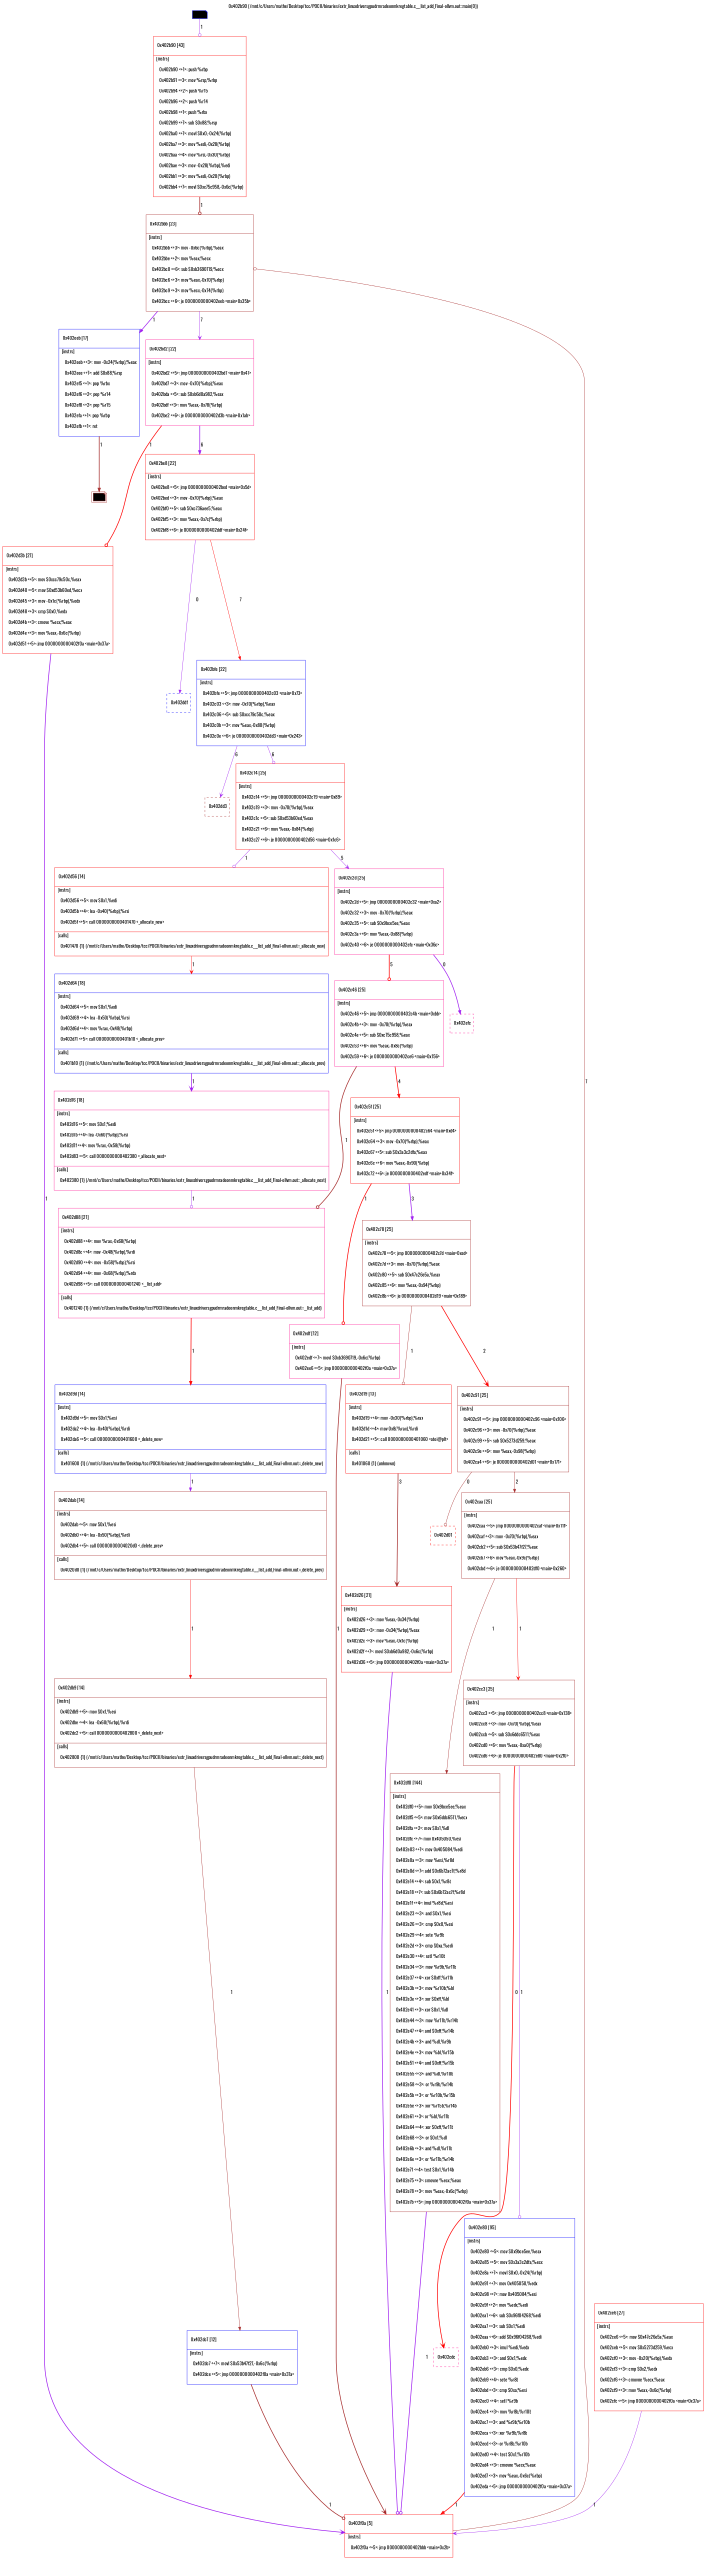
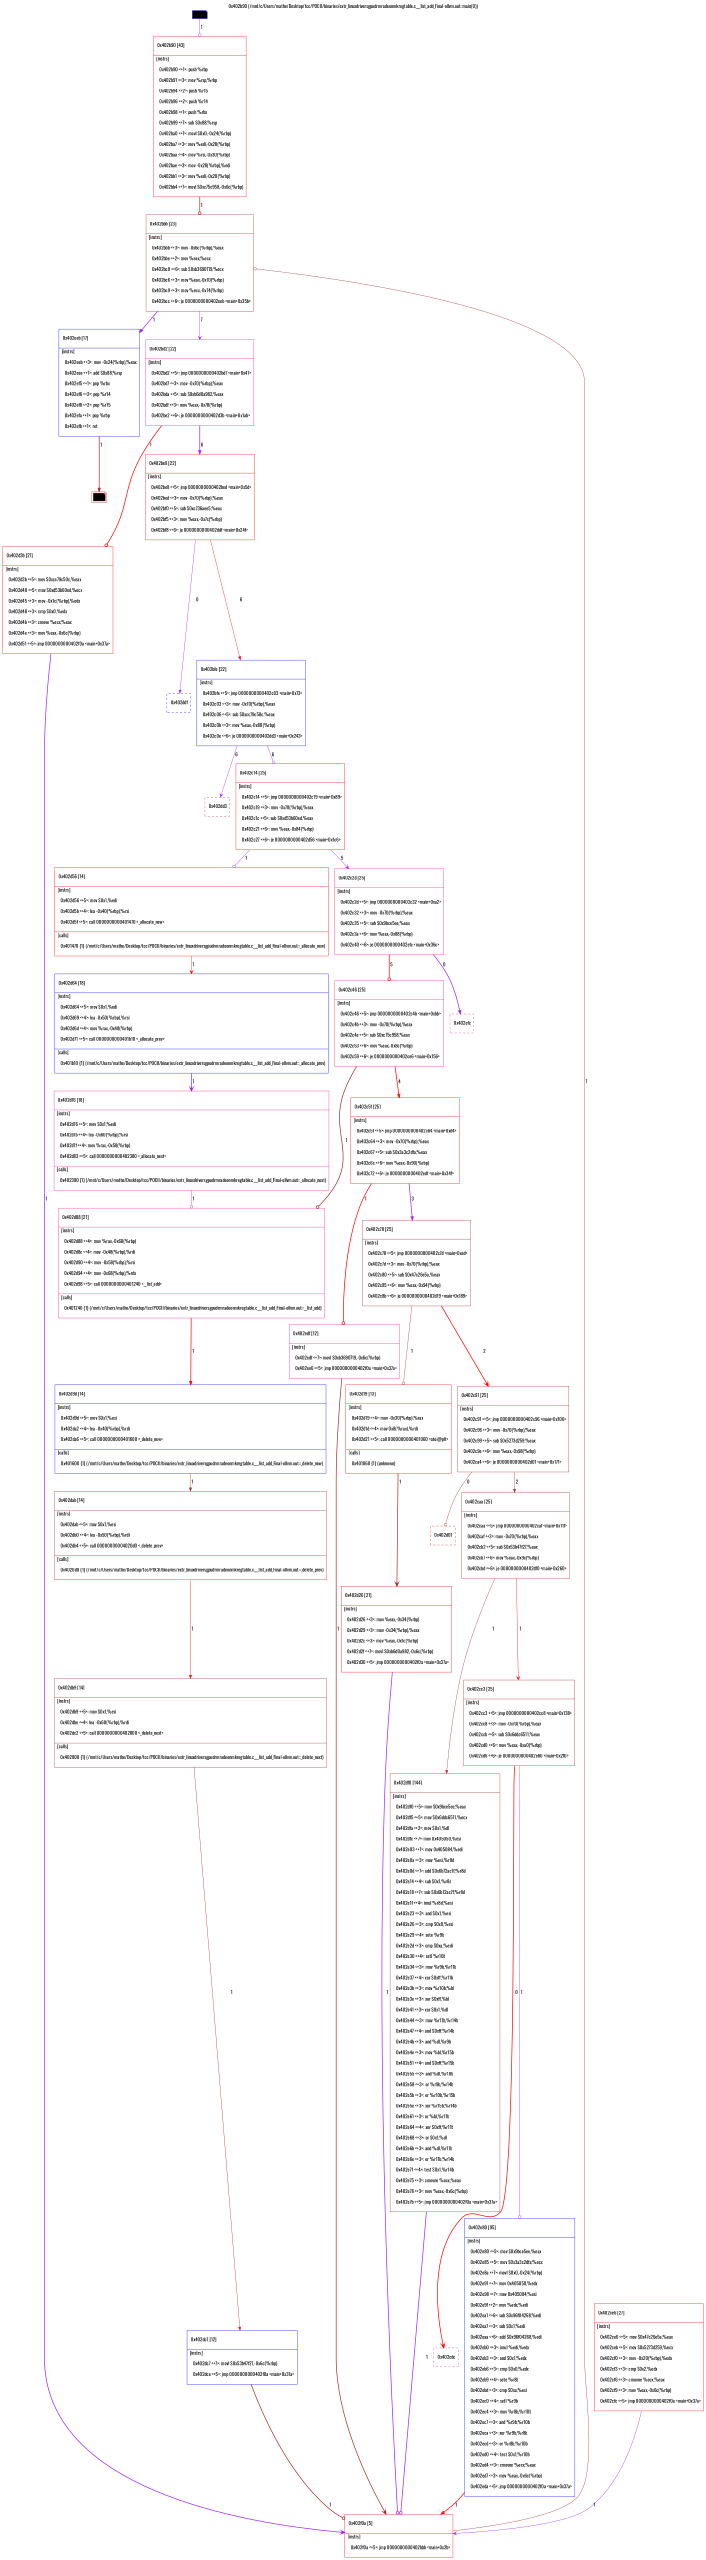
(240, 600) -> (240, 600)
(190, 1481) -> (190, 1481)
(400, 1482) -> (400, 1482)
